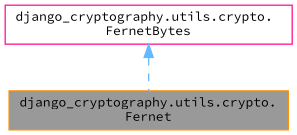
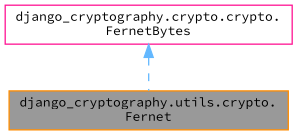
(149, 25) -> (149, 25)
